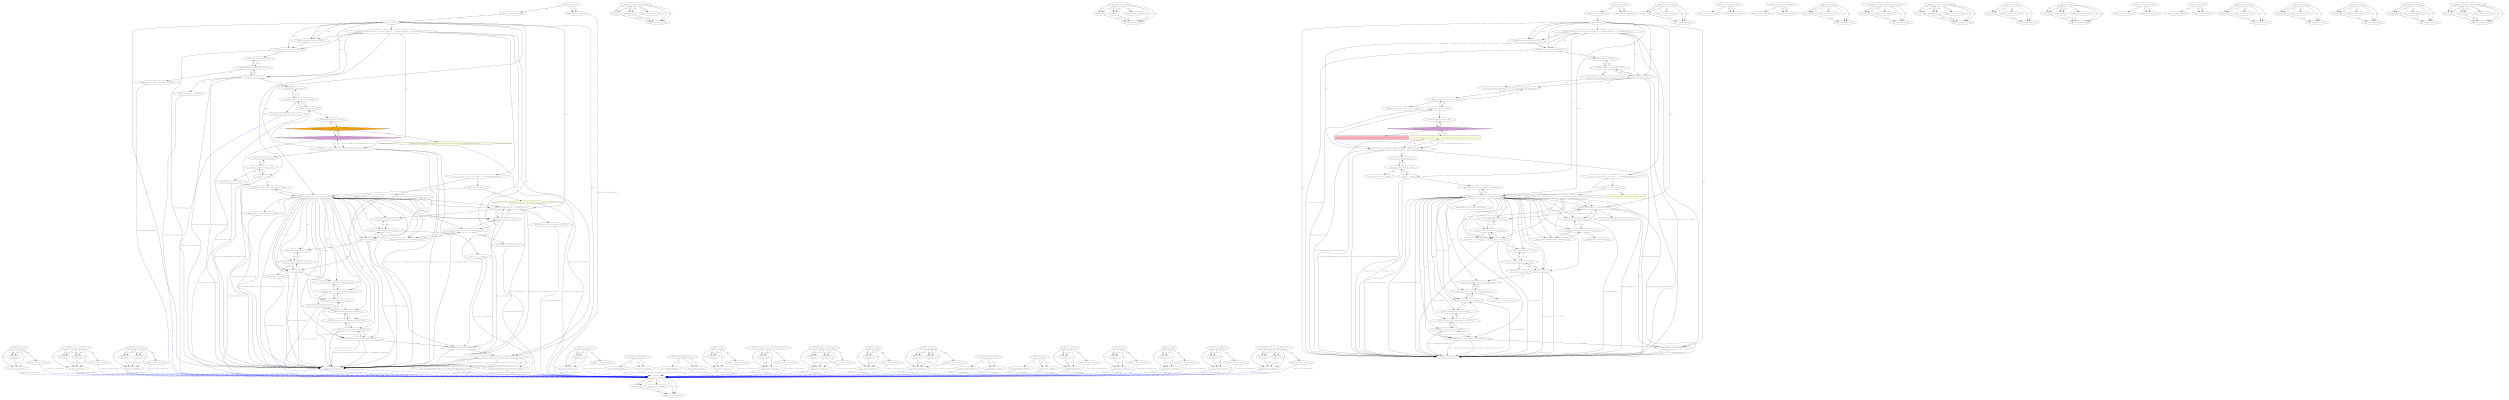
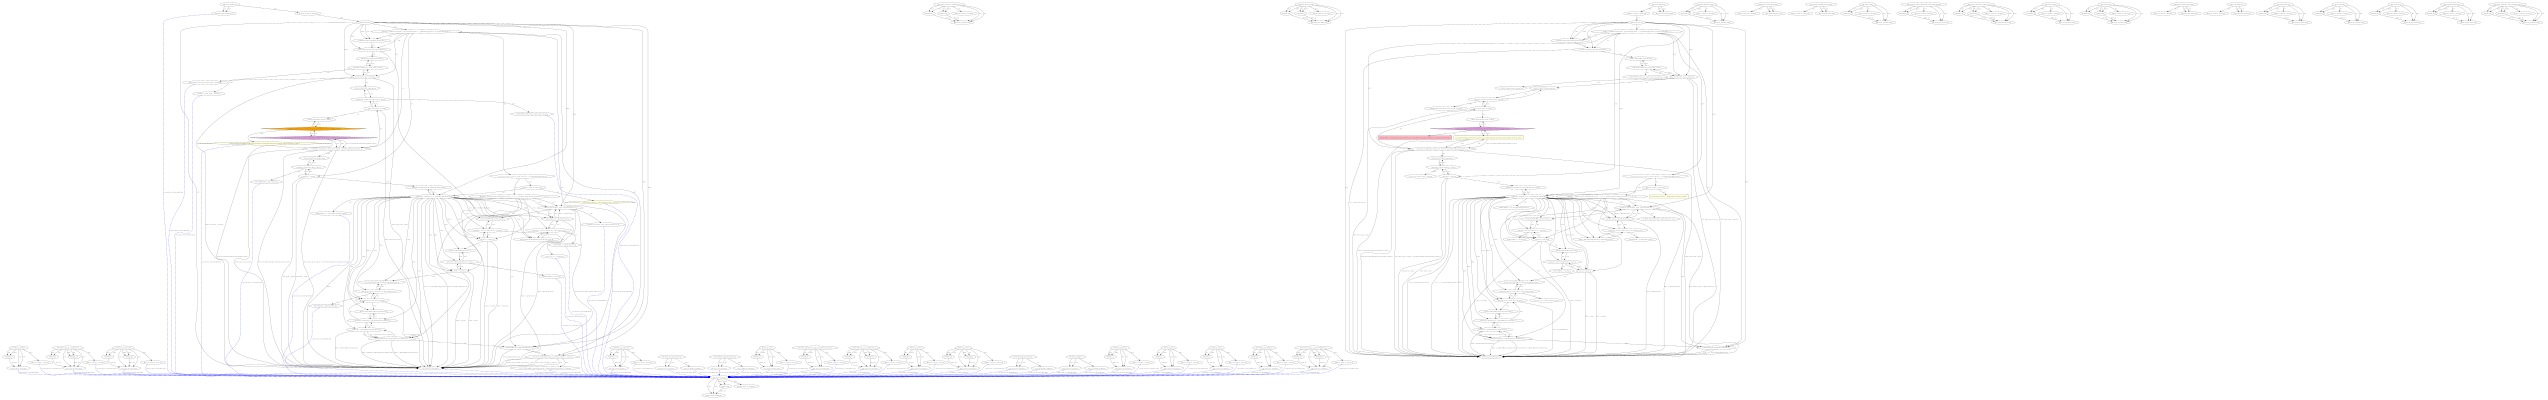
(506, 368) -> none
